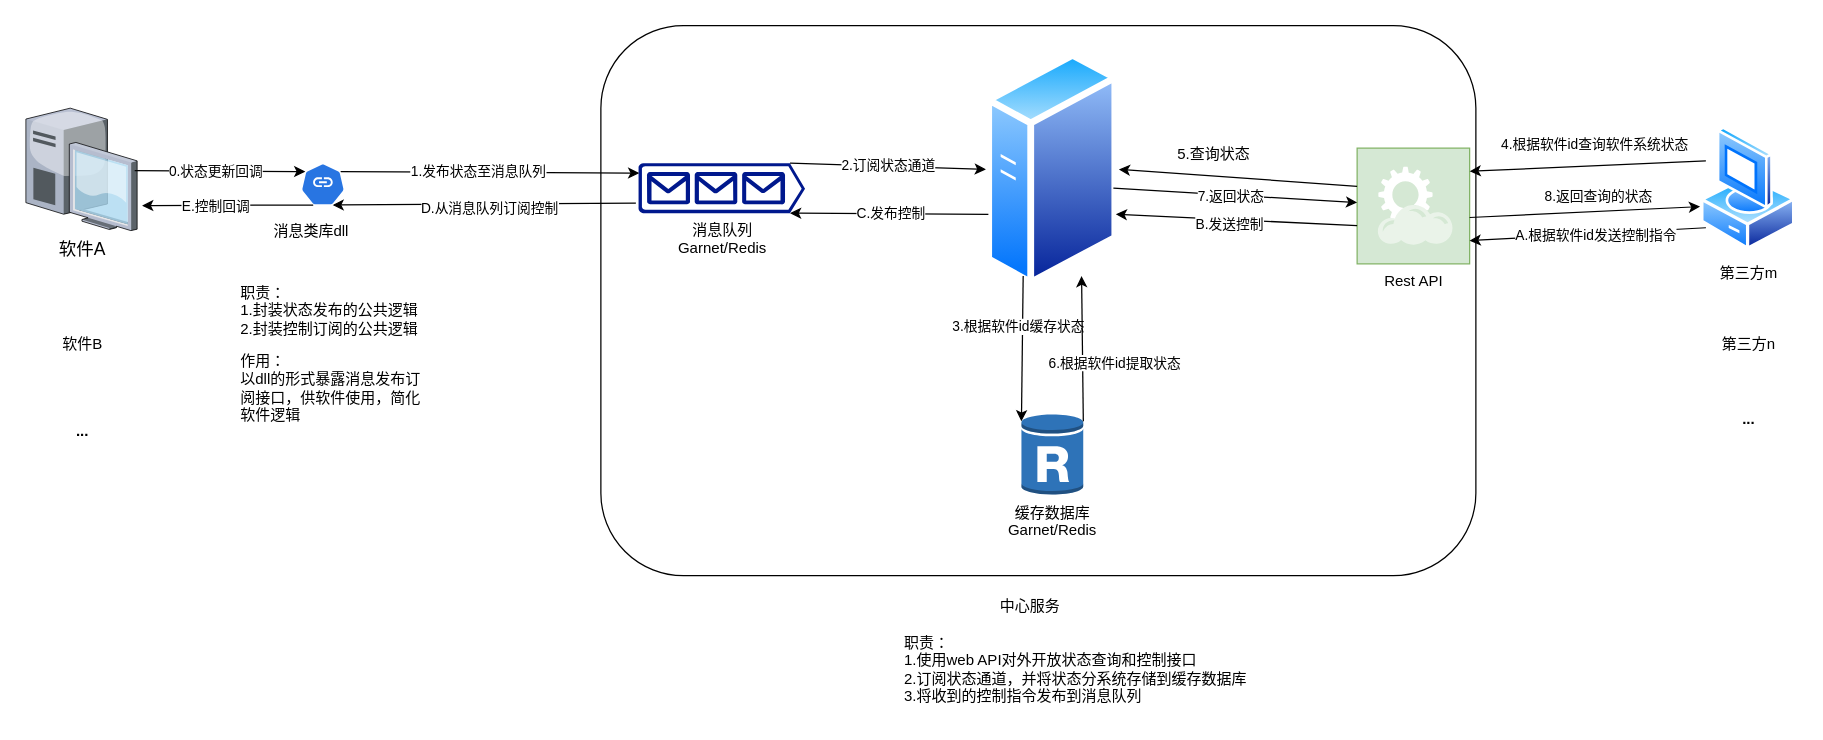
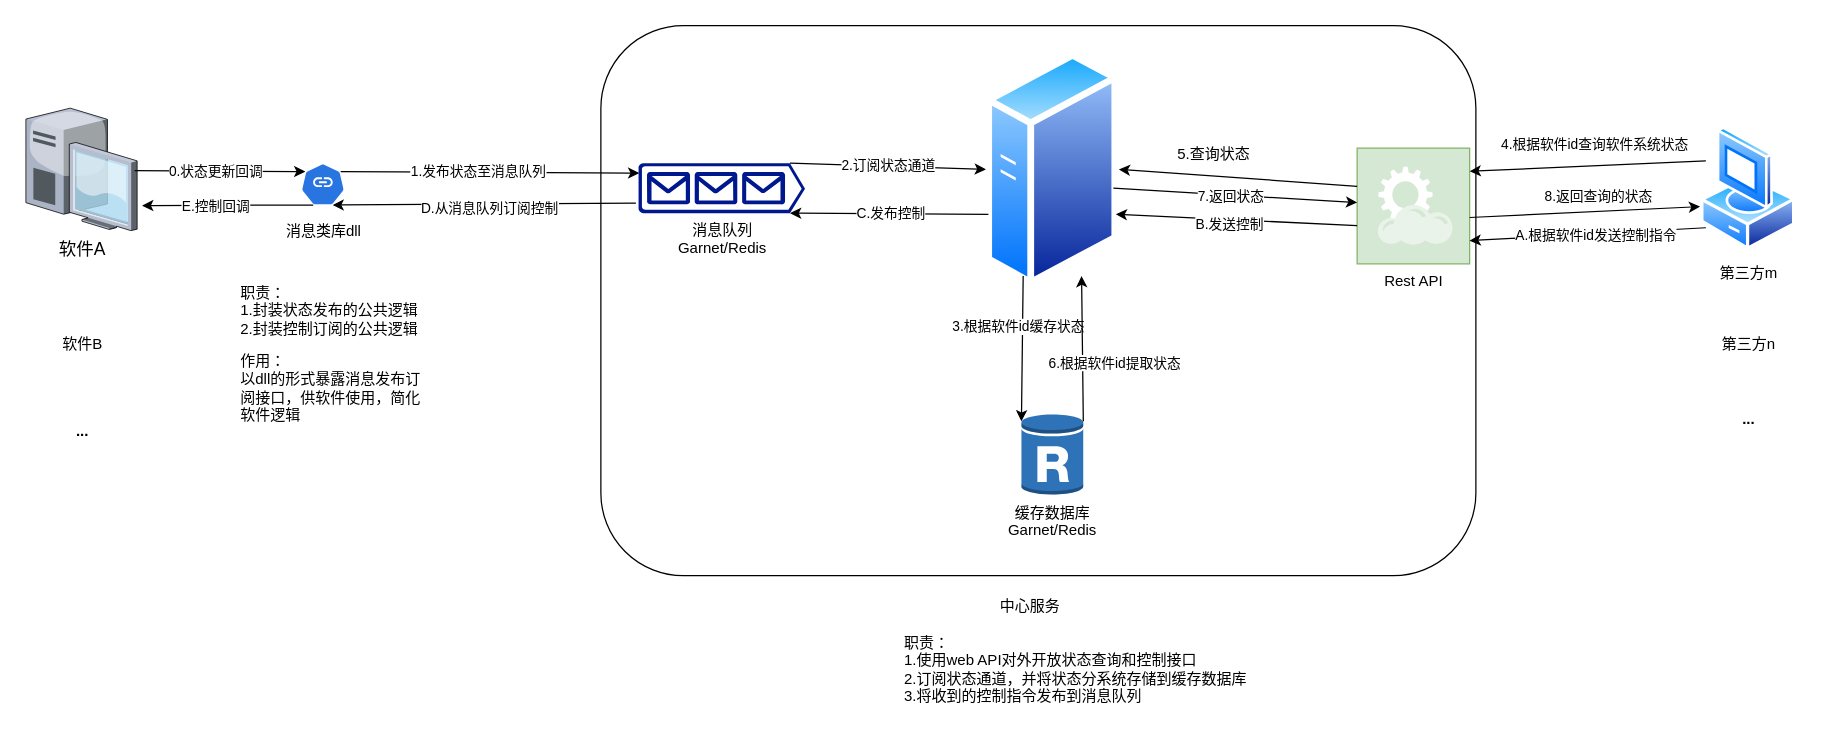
(310, 232) -> (323, 232)
